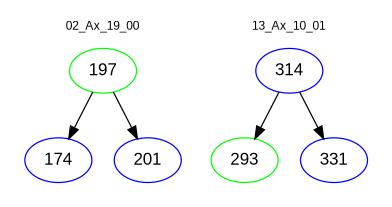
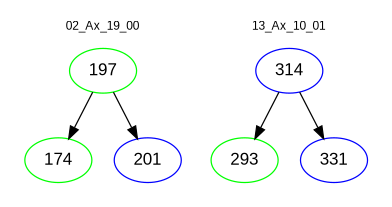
(58, 160) -> (58, 160)
